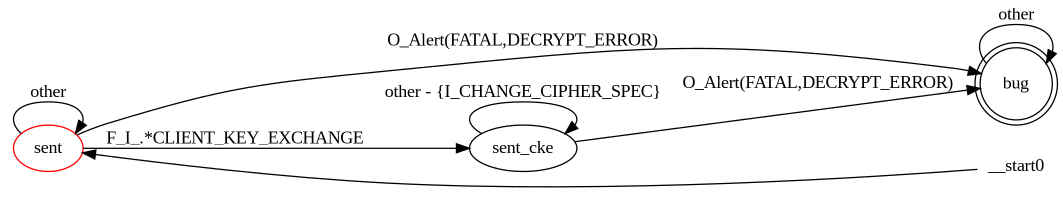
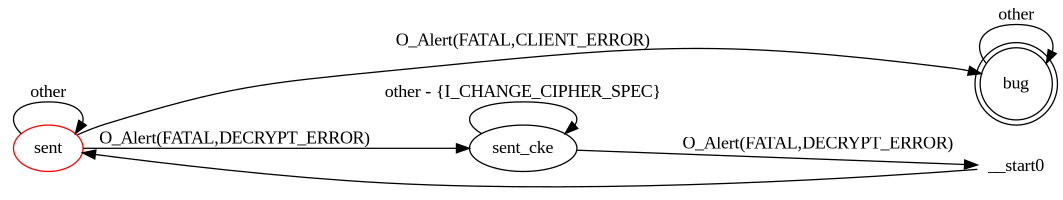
(523, 41) -> (523, 41)
(771, 116) -> (771, 157)
(235, 139) -> (235, 139)
